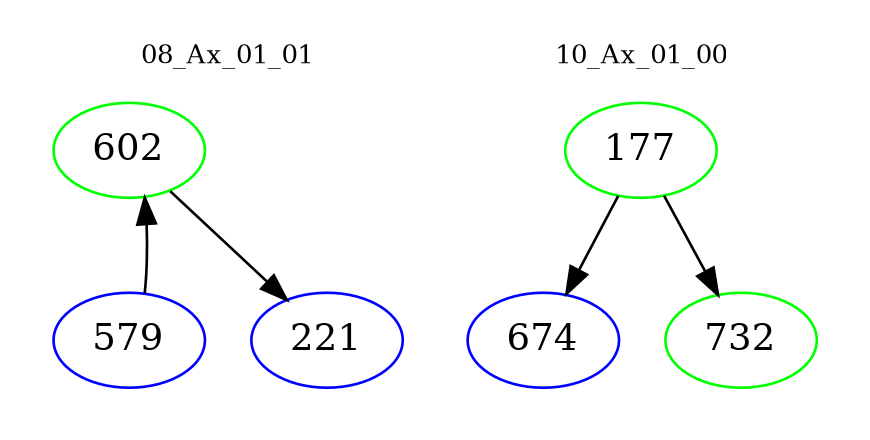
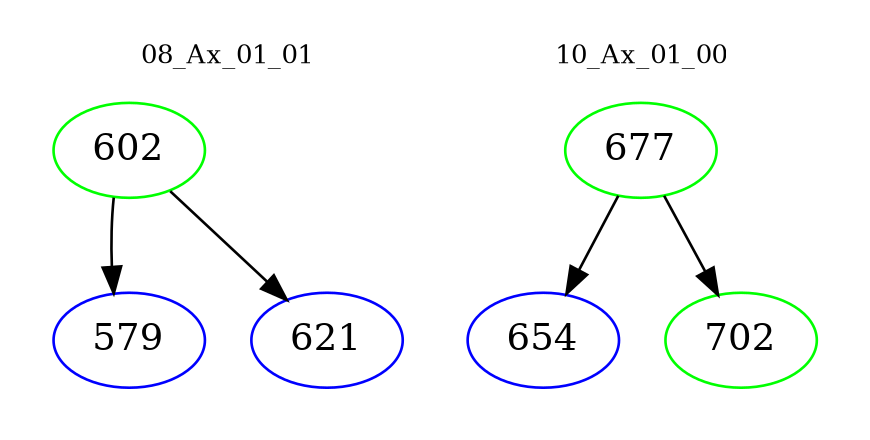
(641, 150) -> (641, 150)
(147, 259) -> (112, 232)
(327, 340) -> (327, 340)
(543, 340) -> (543, 340)
(741, 340) -> (741, 340)
